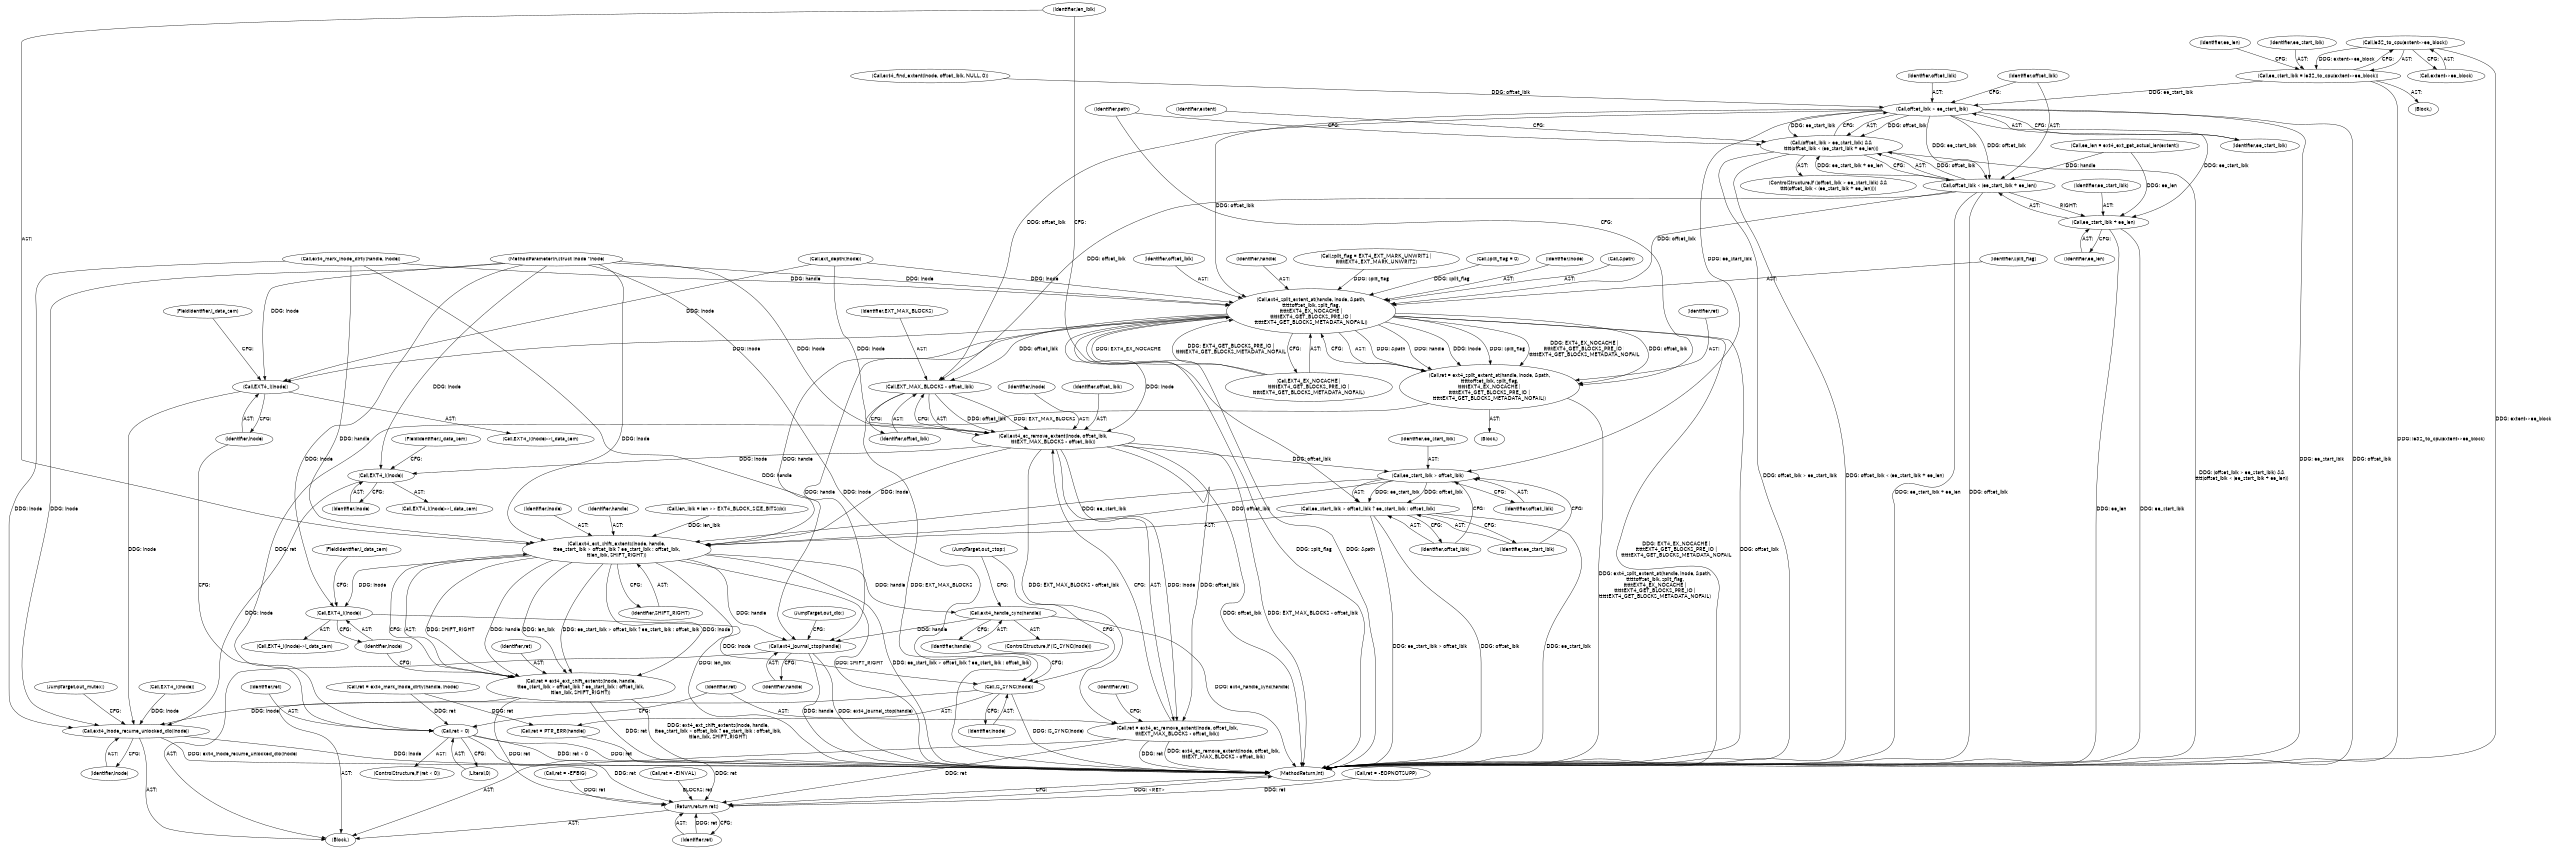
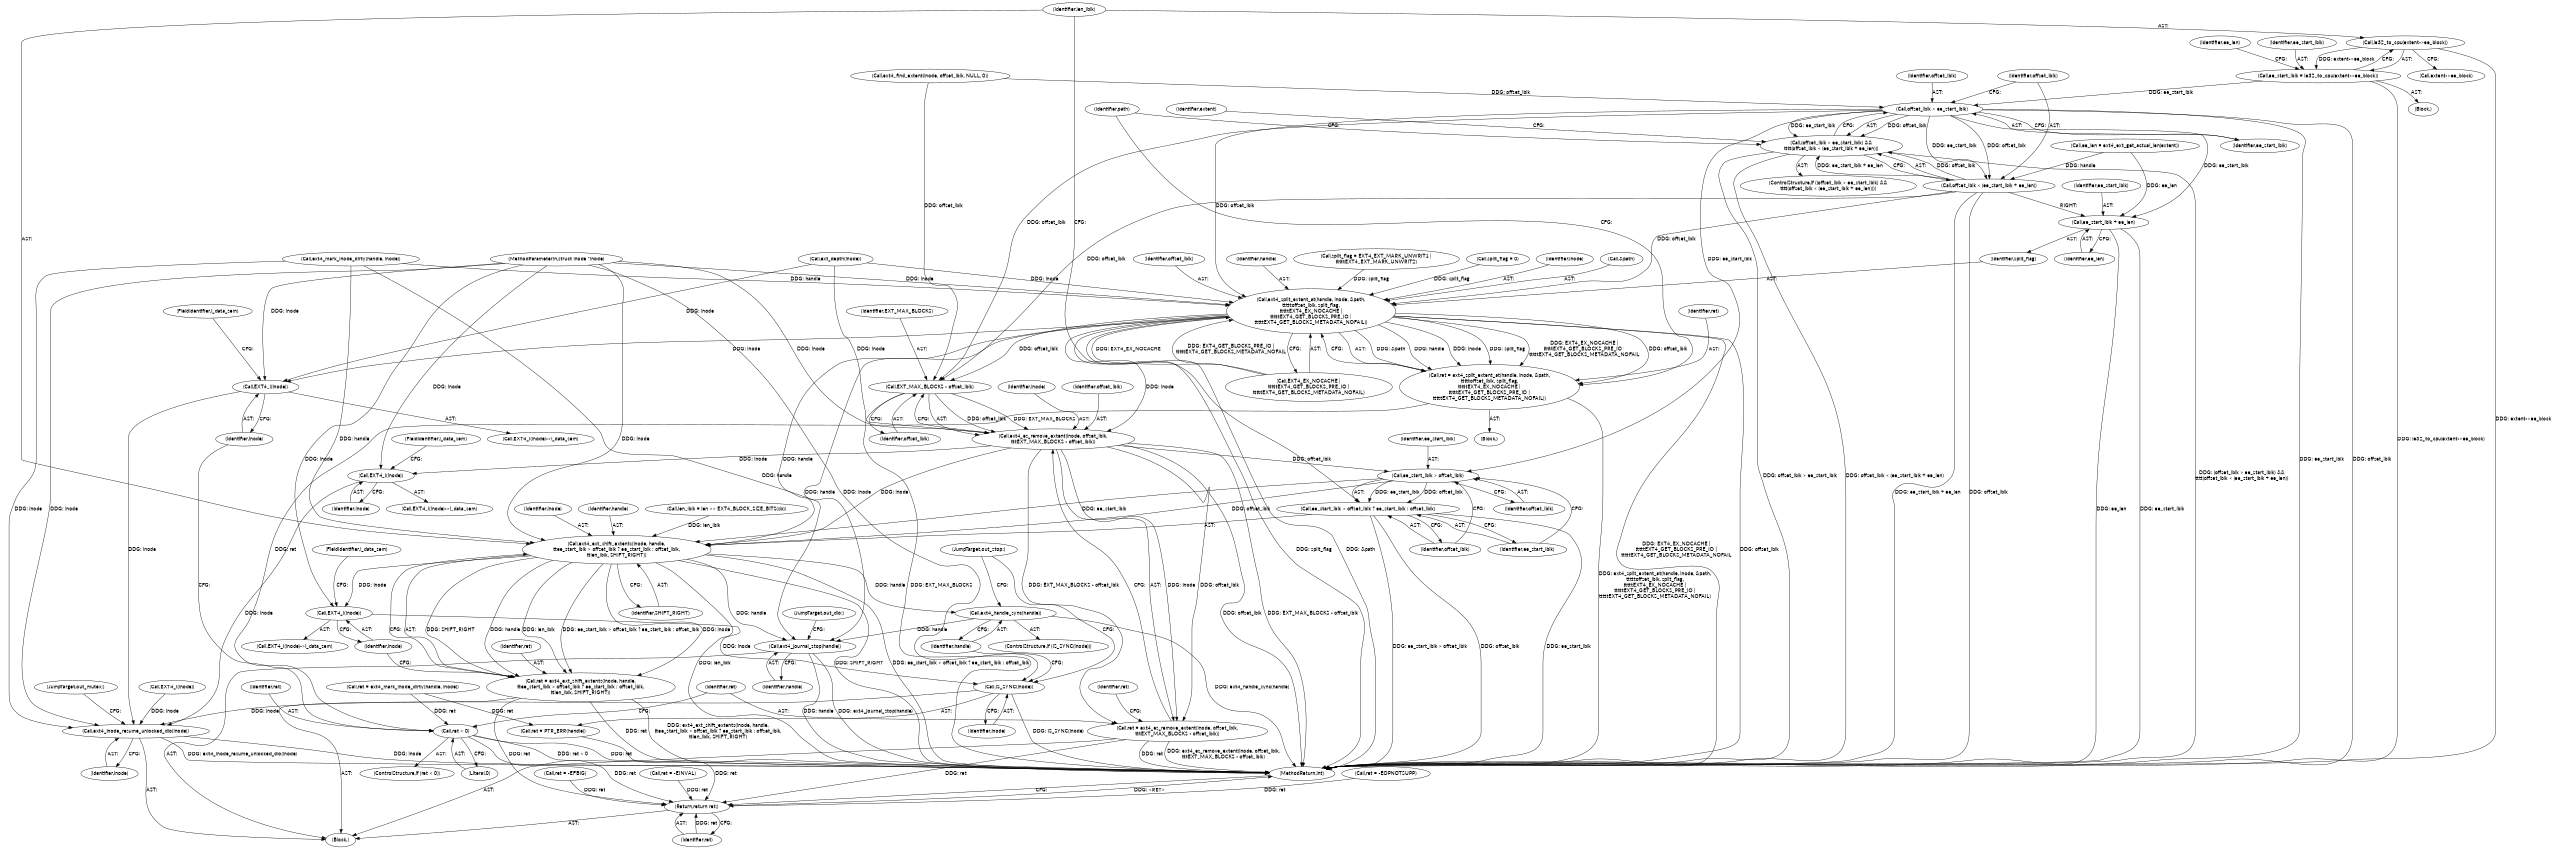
(2442, 58) -> (1733, 19)
(2034, 210) -> (2058, 240)
none -> (924, 241)
(698, 790) -> (698, 790)
